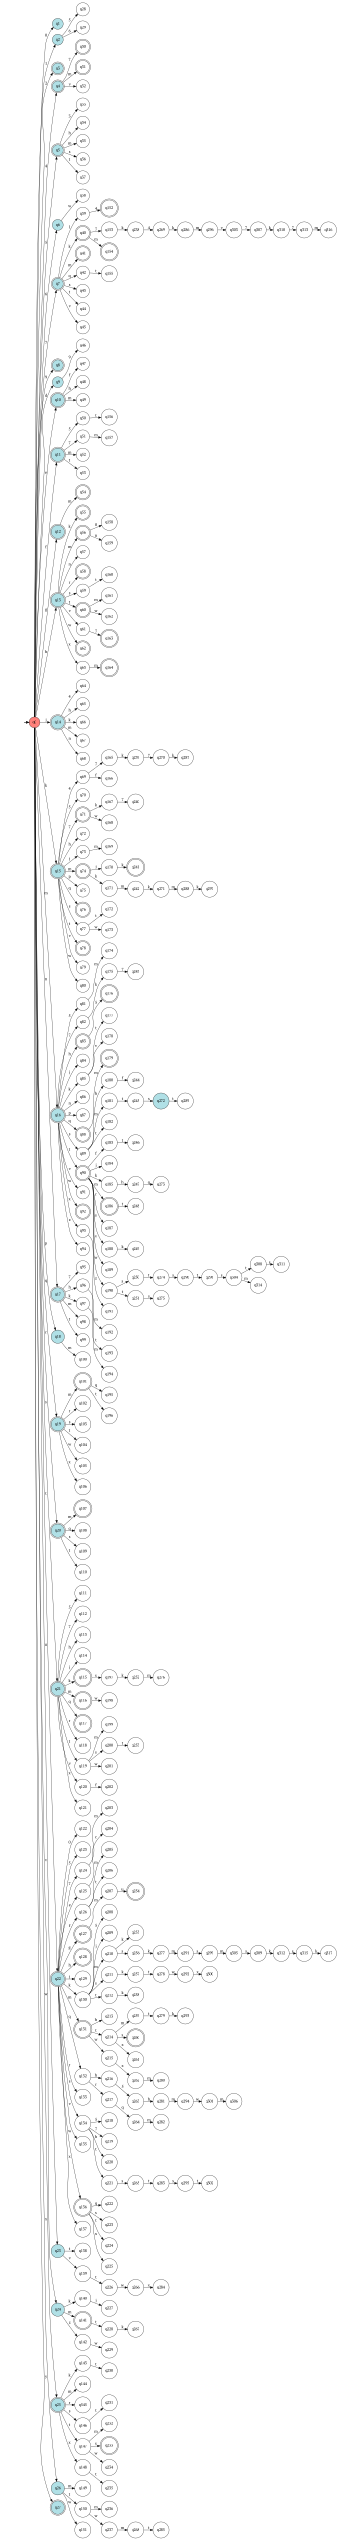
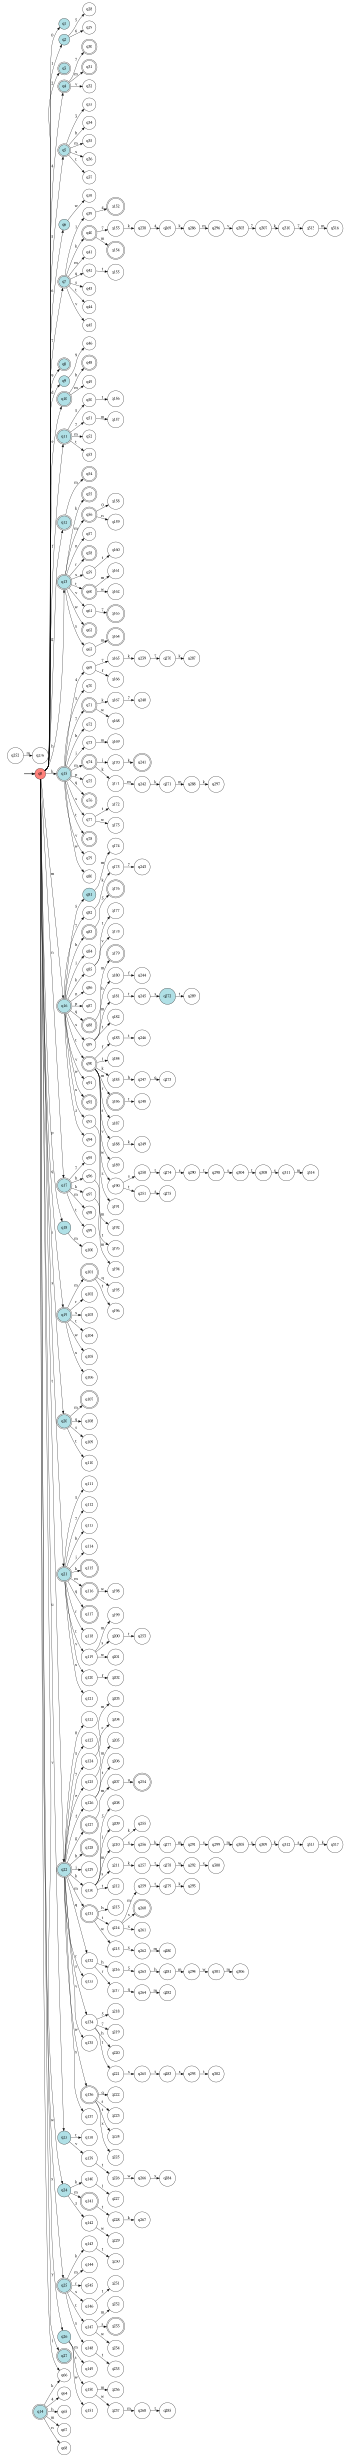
(83, 253) -> (89, 252)
(83, 364) -> none
(83, 382) -> (89, 363)
(44, 722) -> (43, 1853)
(83, 1004) -> (89, 895)
(245, 1281) -> (297, 1173)
(109, 1678) -> none
(136, 1995) -> none
